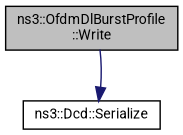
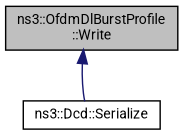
(101, 68) -> (83, 83)
